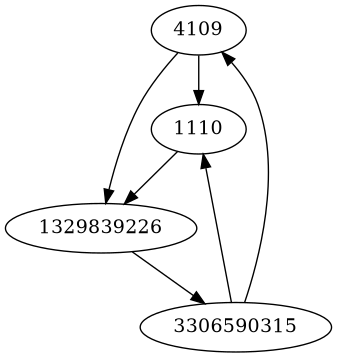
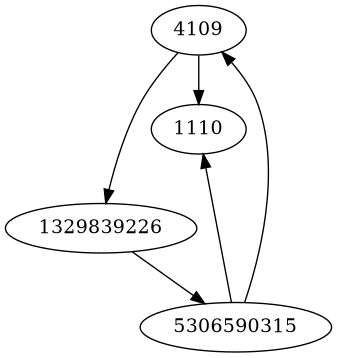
(156, 173) -> none
(236, 327) -> (236, 327)
